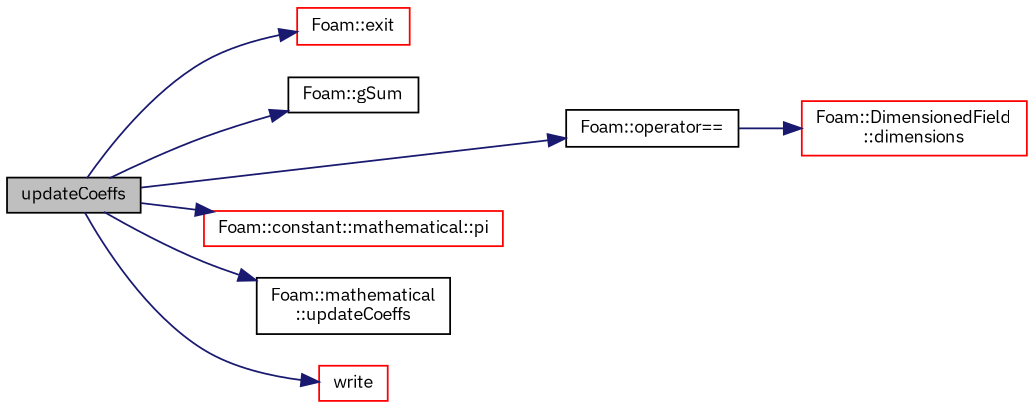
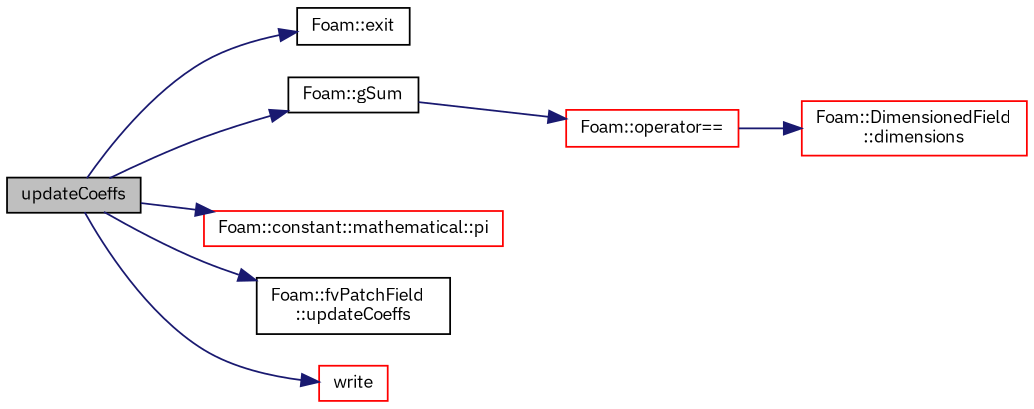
(353, 26) -> (353, 26)
(652, 128) -> (652, 128)
(345, 164) -> (484, 109)
(353, 306) -> (353, 306)
